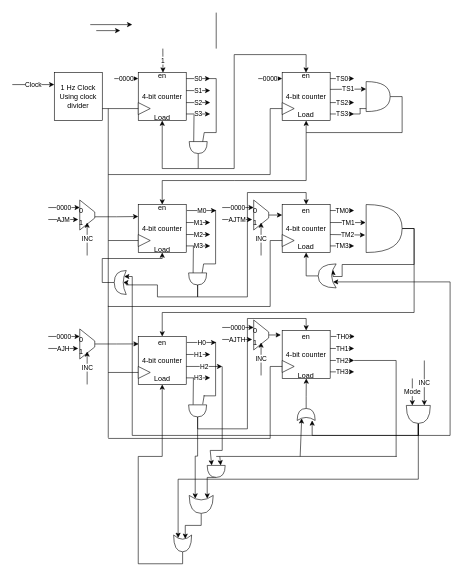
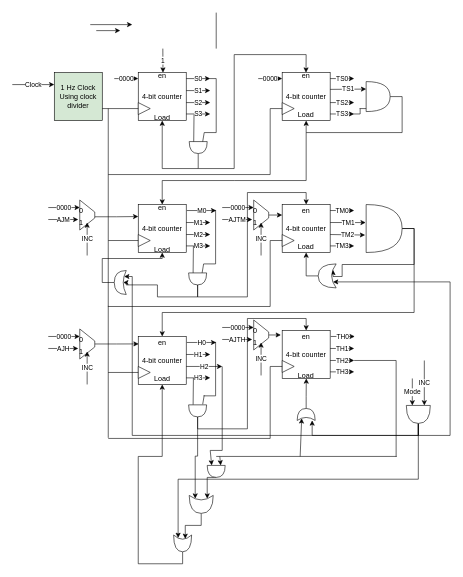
(78, 96) -> (78, 96)
